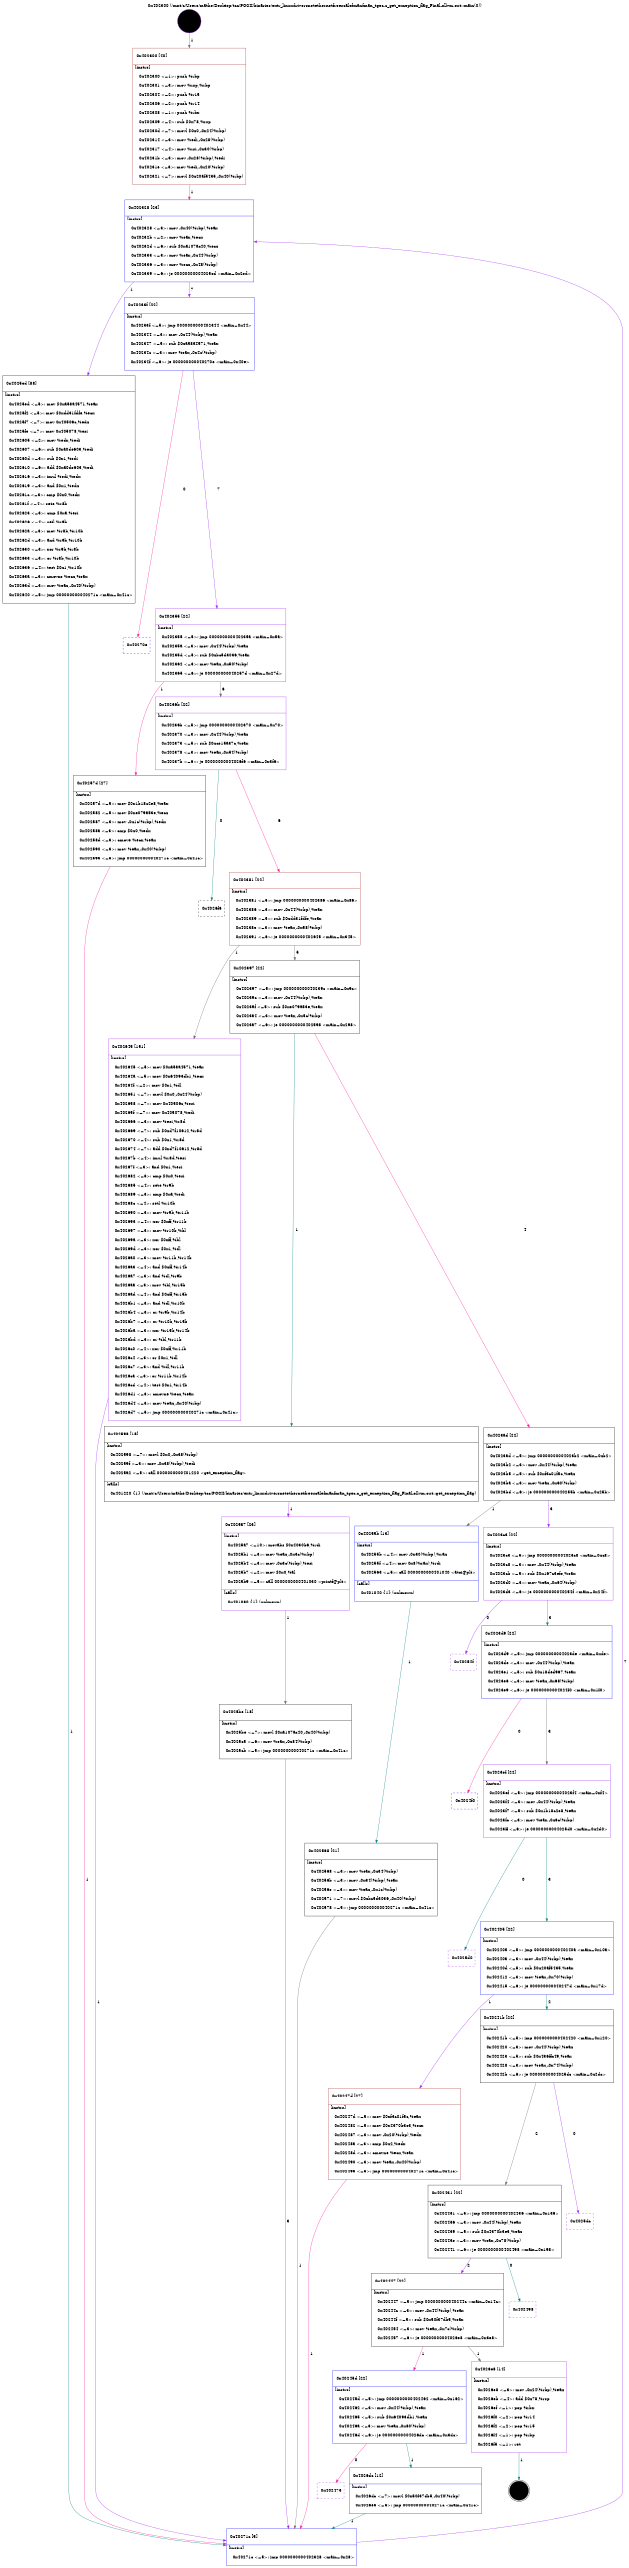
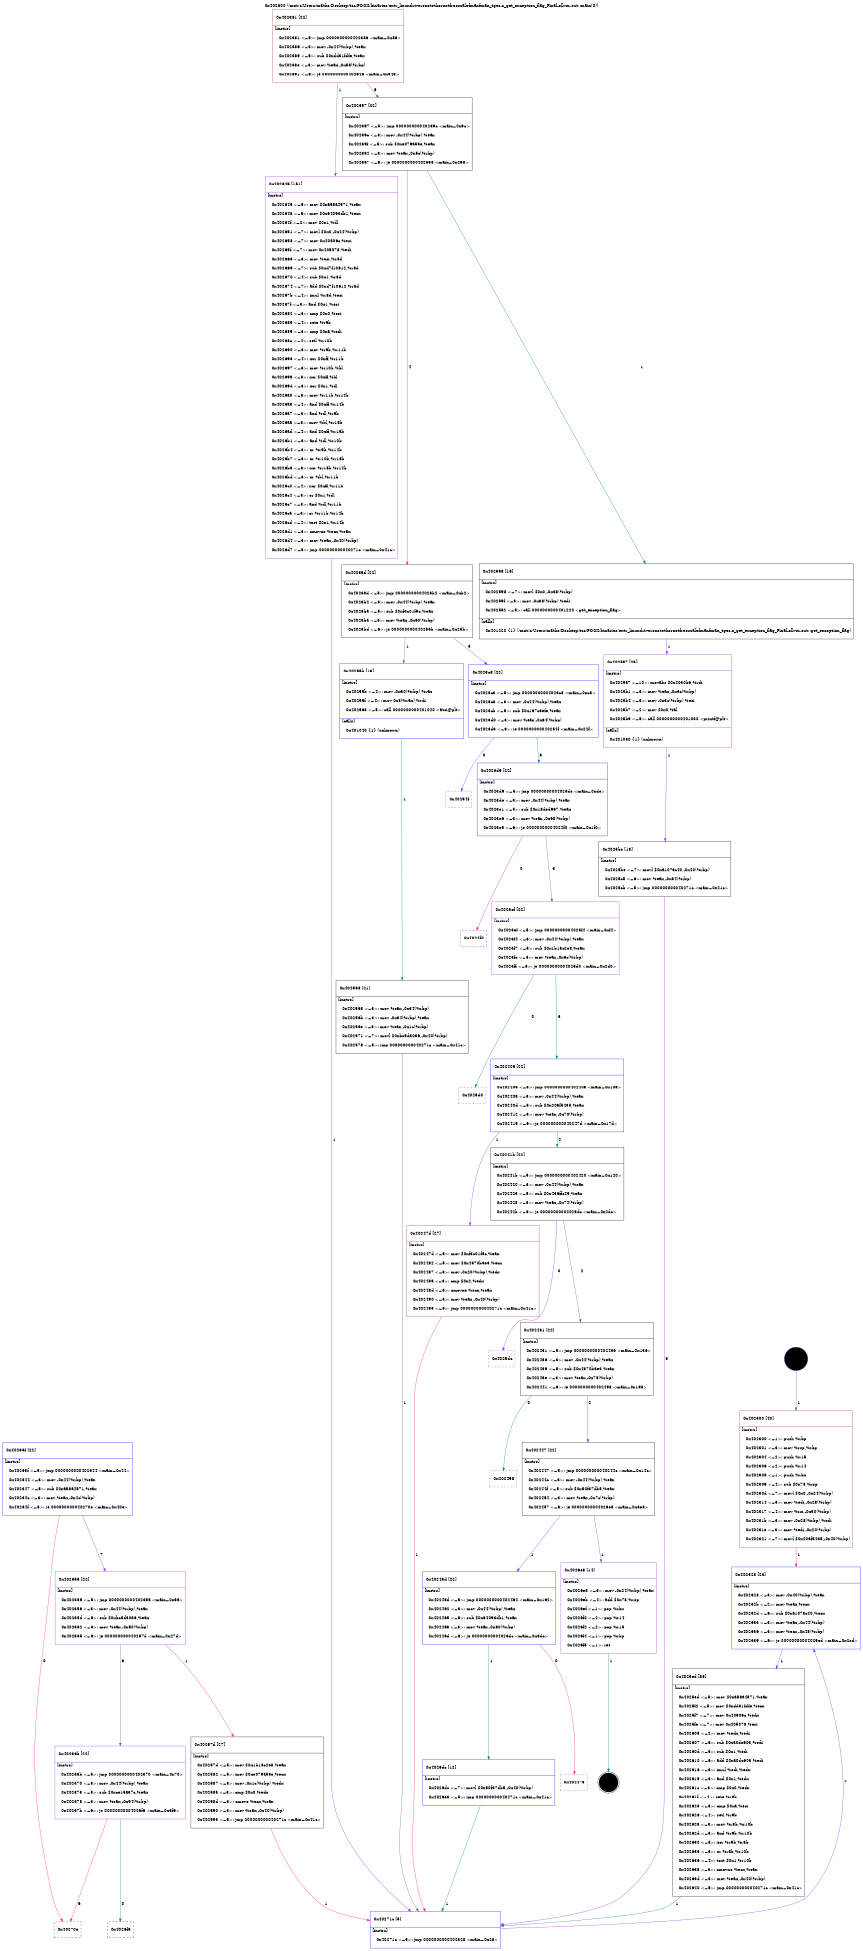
(189, 288) -> none
(257, 820) -> (89, 1869)
(548, 1564) -> (534, 701)
(285, 1656) -> (666, 793)
(419, 2357) -> (540, 1542)
